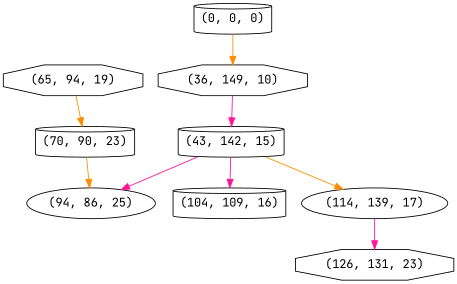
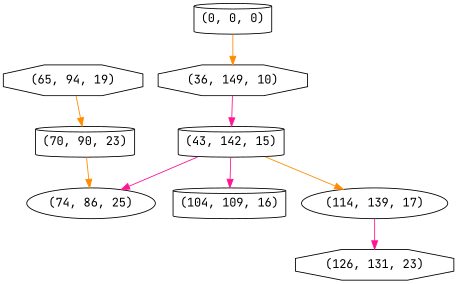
(91, 203) -> (91, 203)
